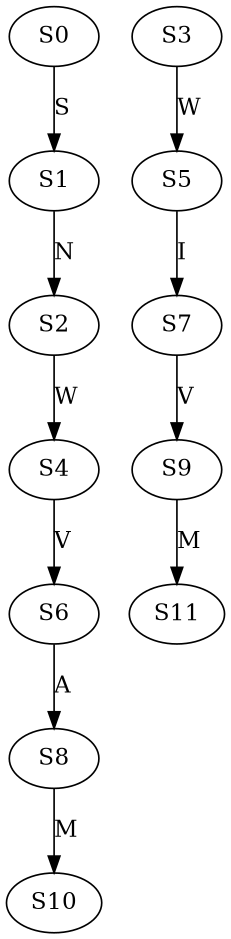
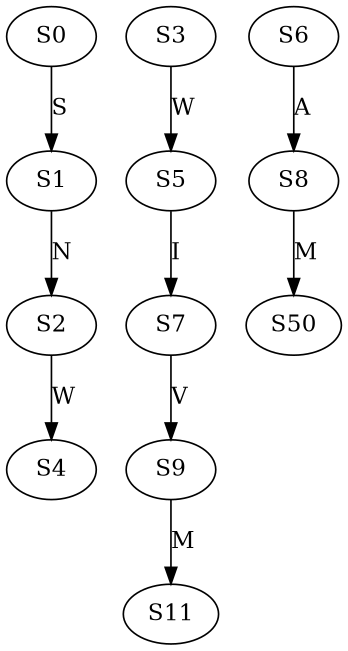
(54, 534) -> none
(54, 903) -> (294, 325)
